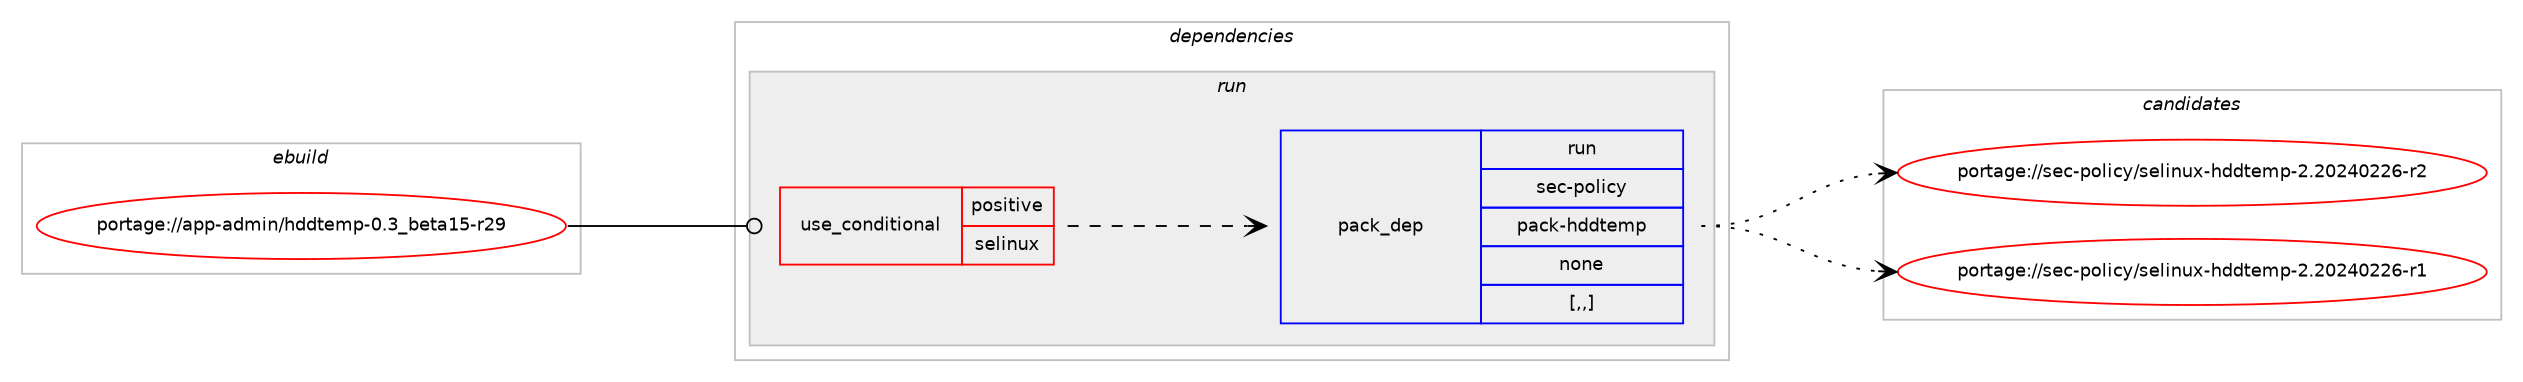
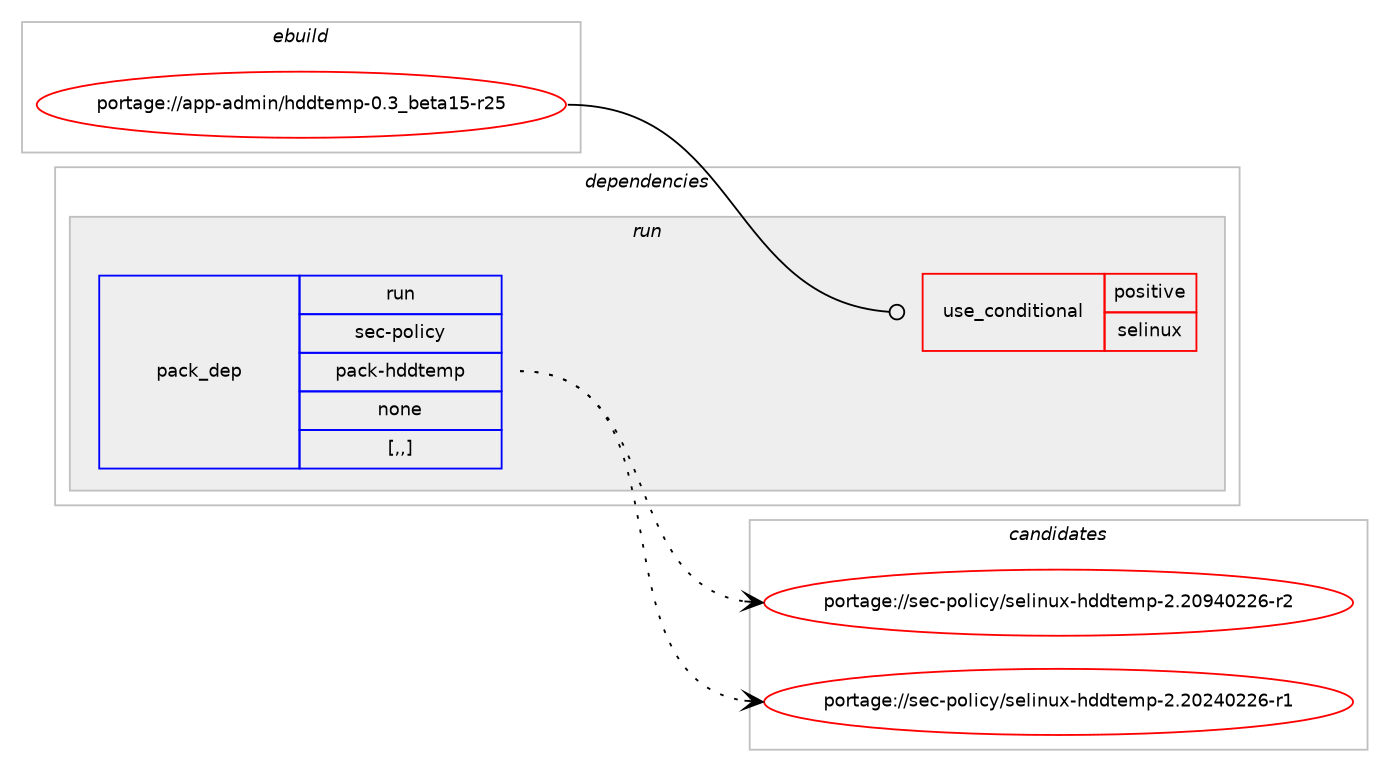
(2192, 173) -> (1059, 603)
(301, 226) -> (301, 105)
(1158, 226) -> none
